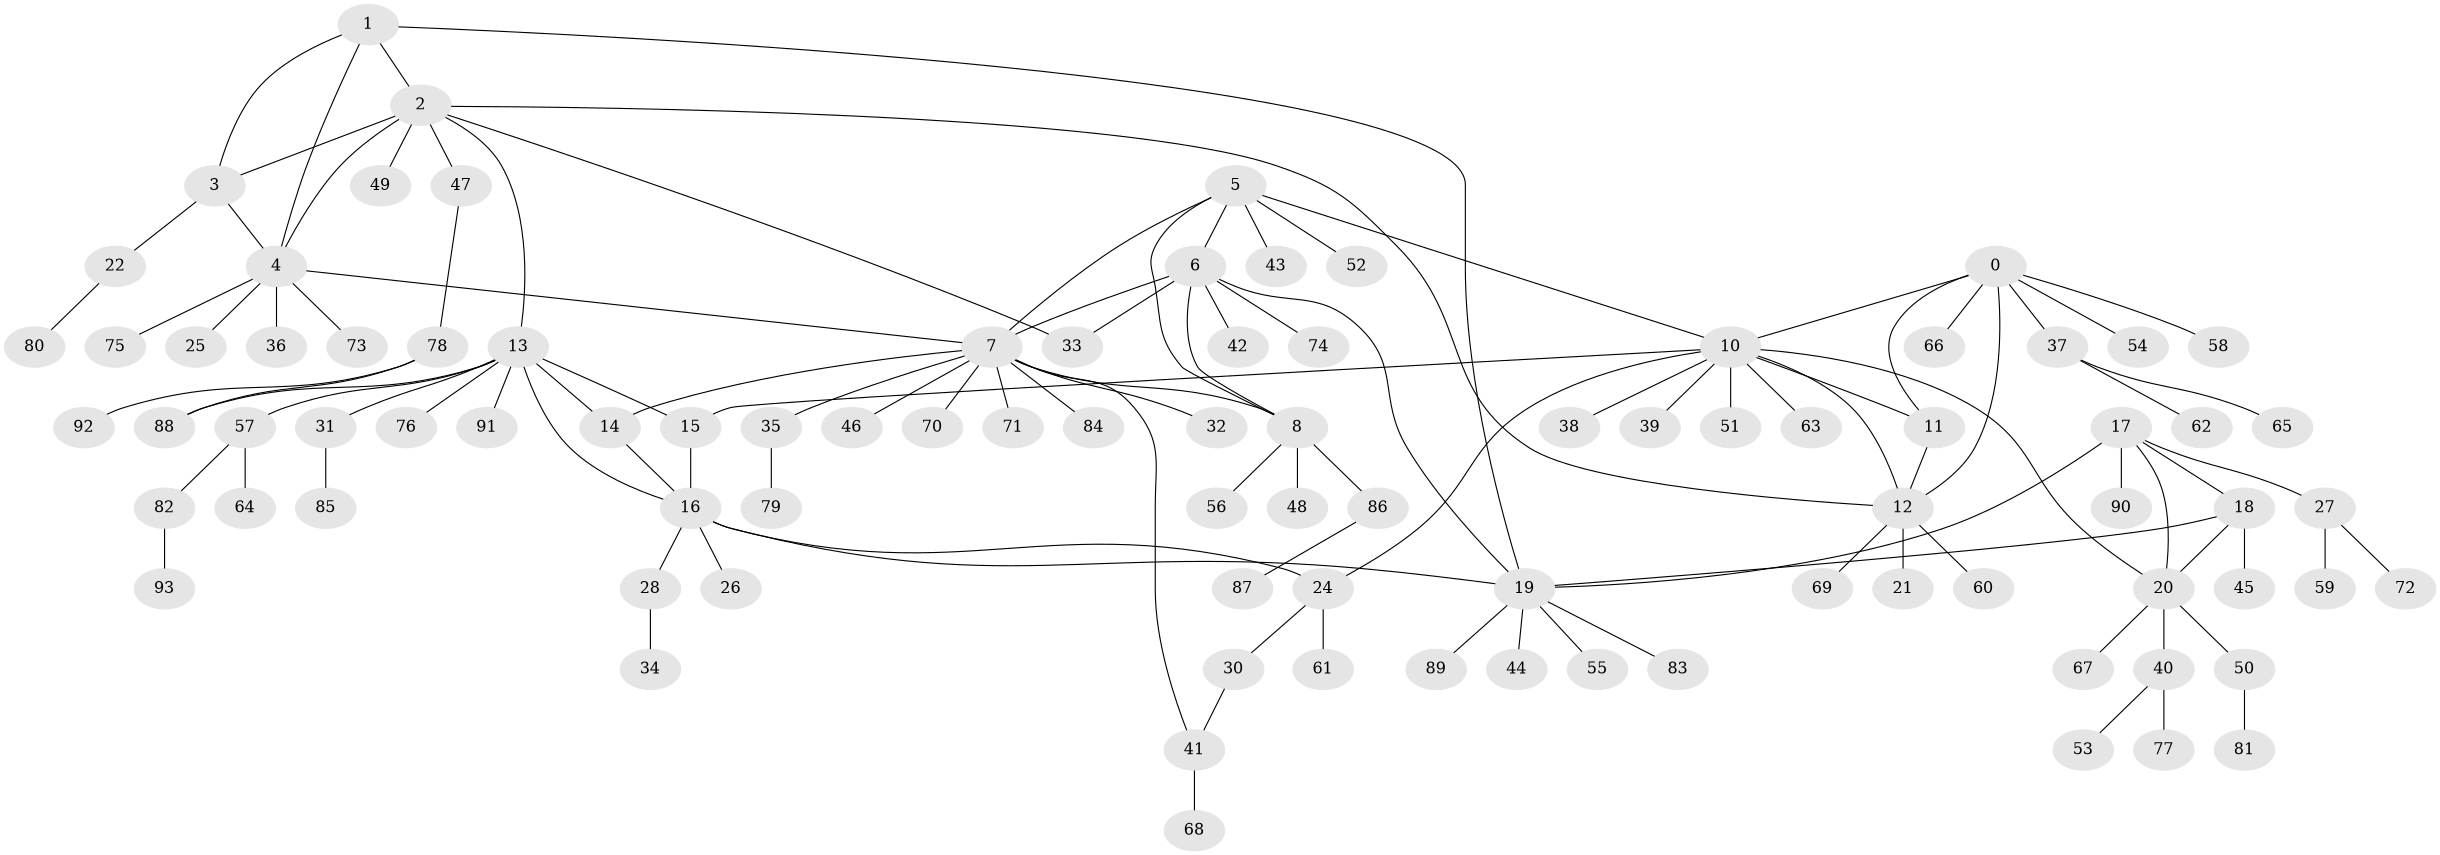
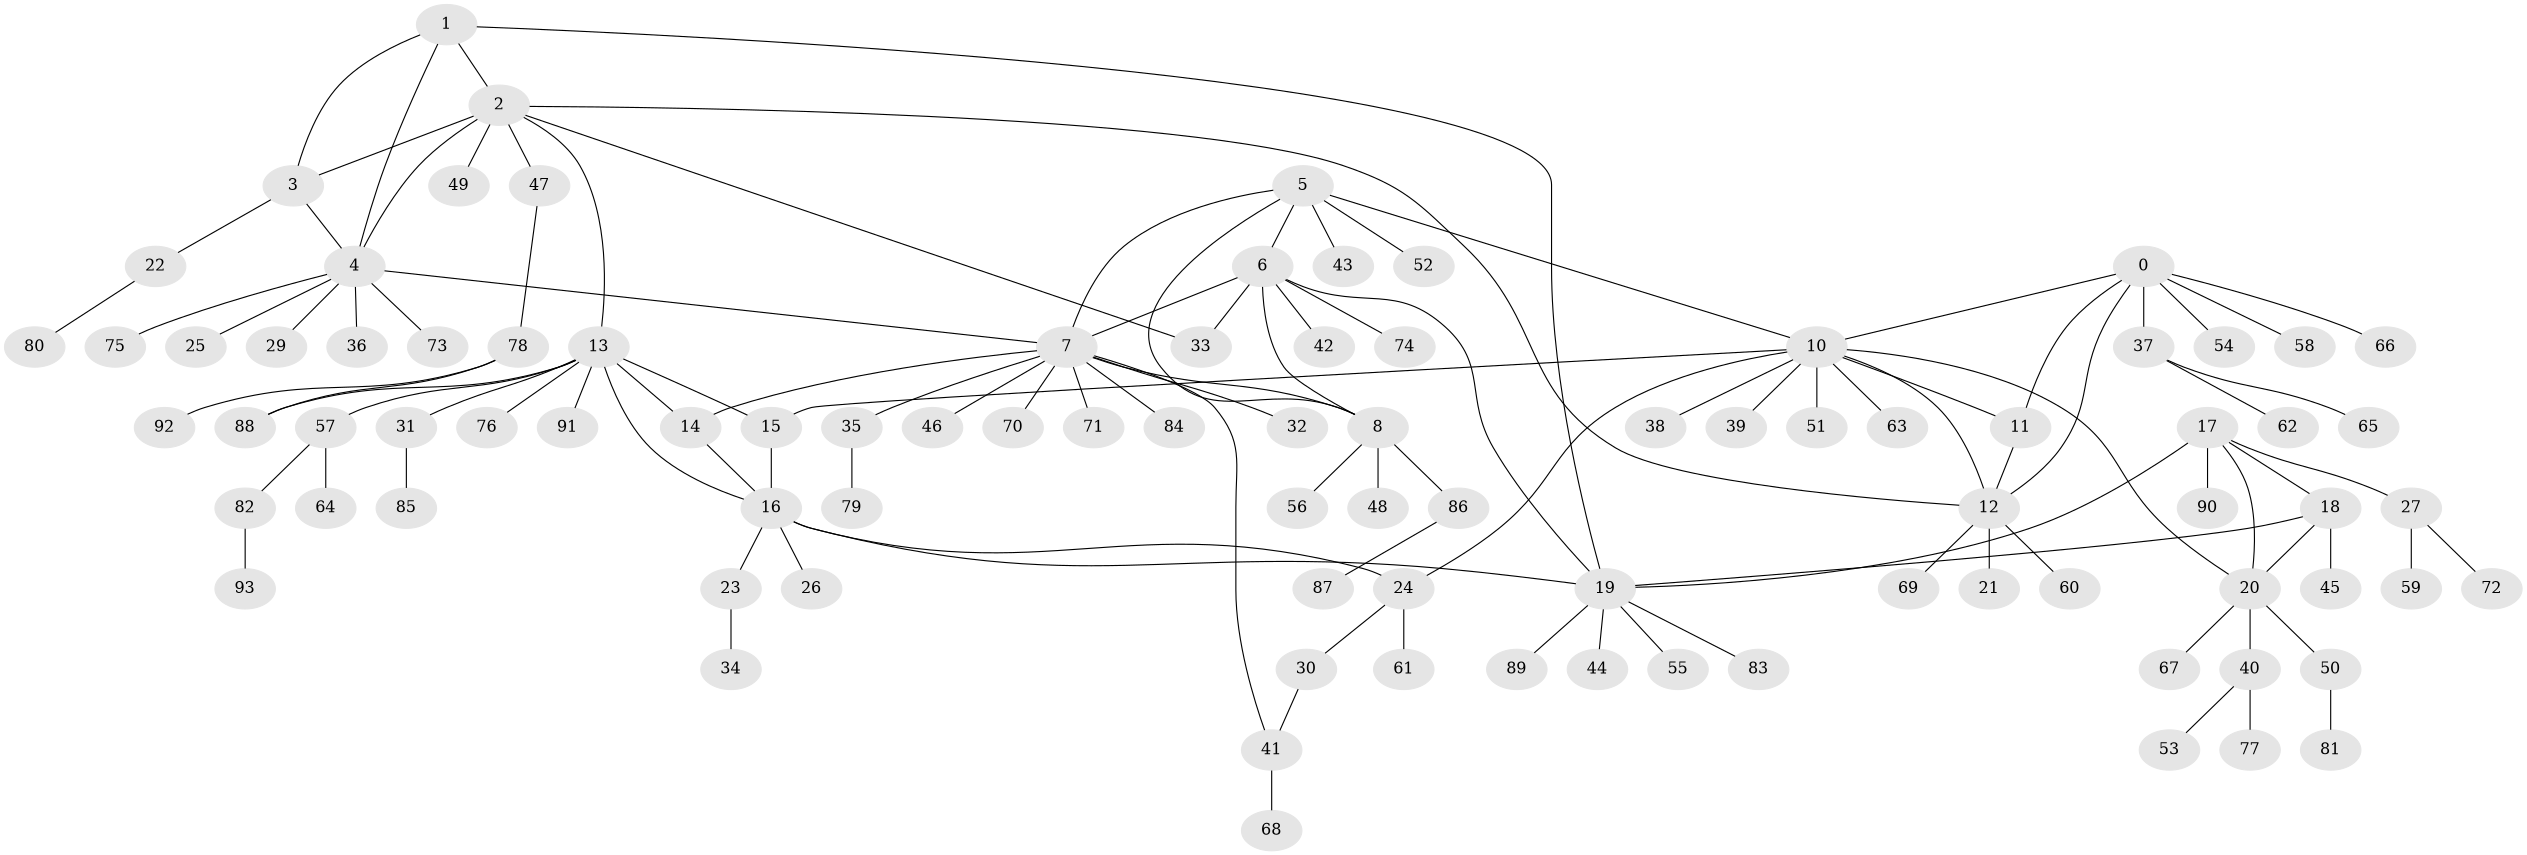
none -> (277, 347)
(650, 589) -> (731, 589)
